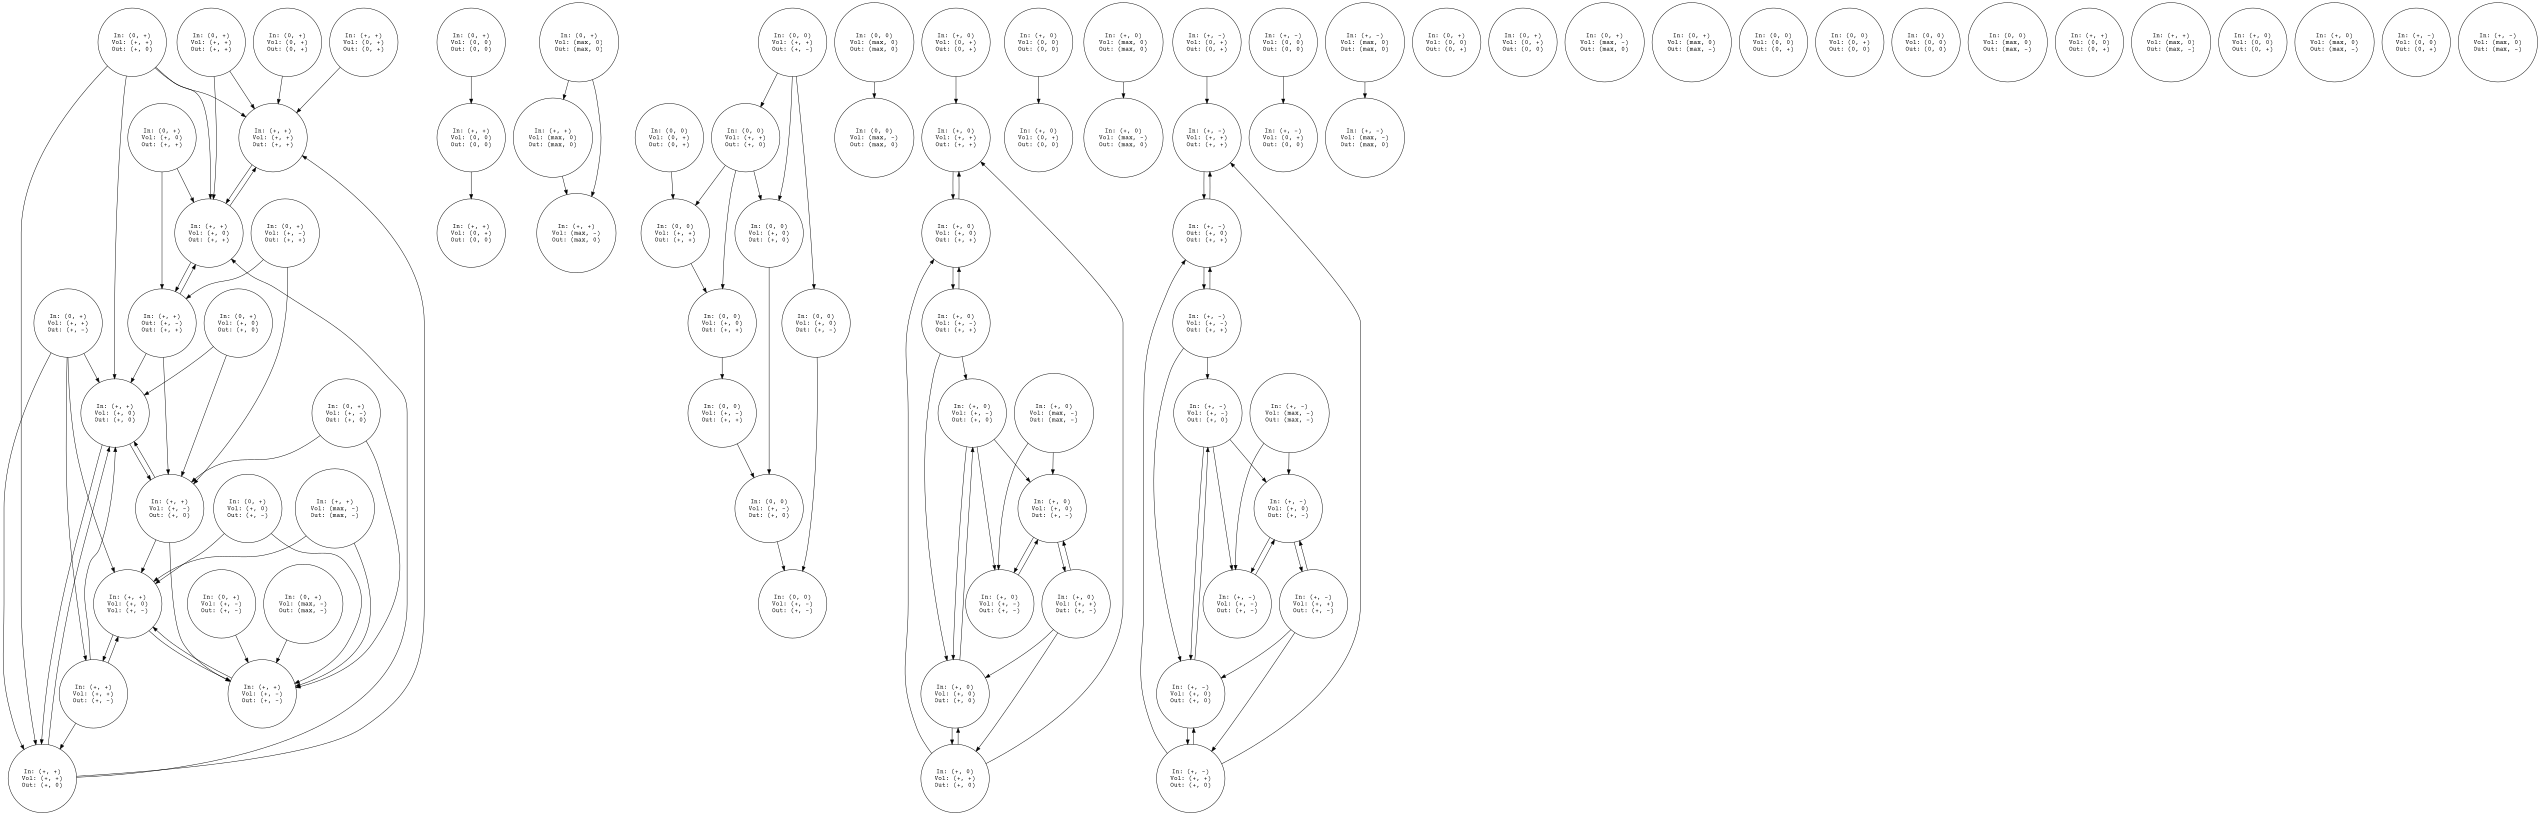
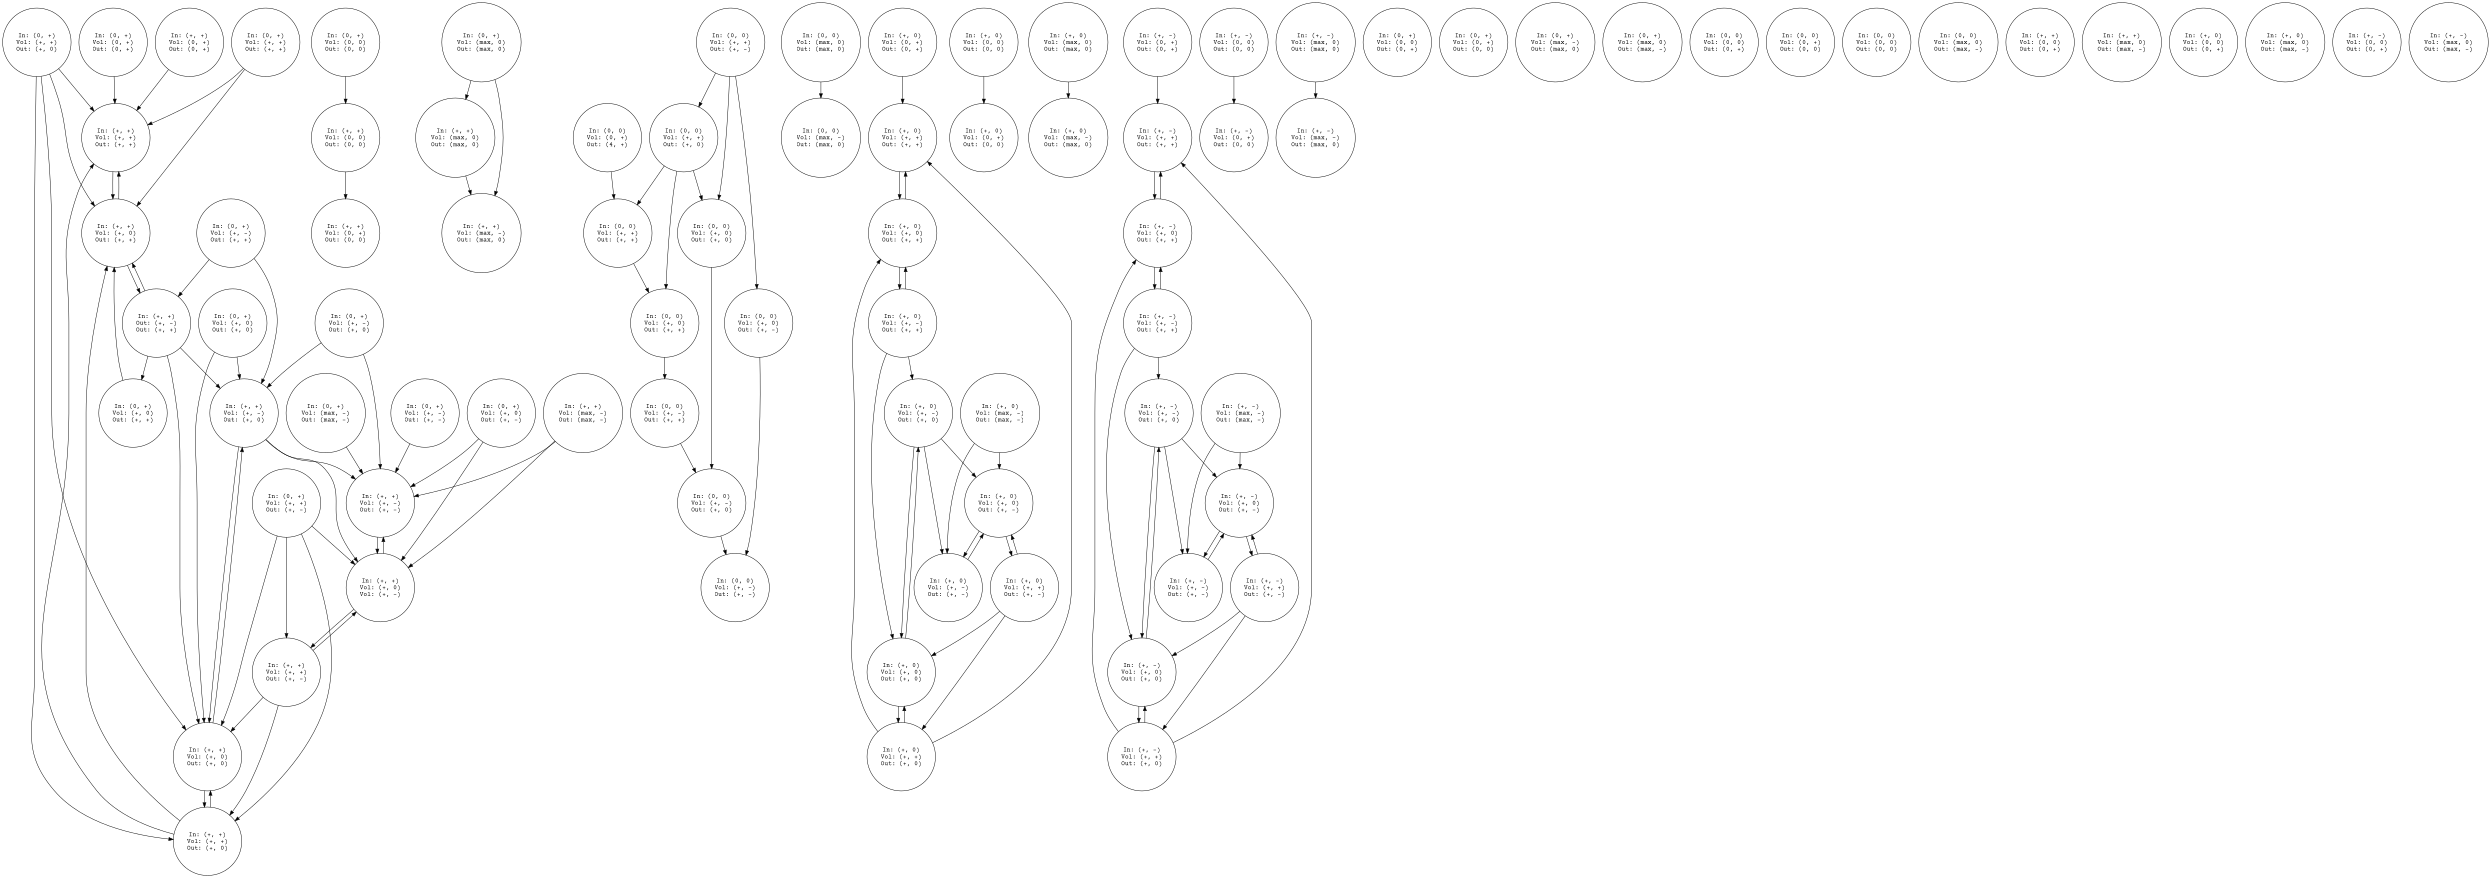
(669, 138) -> (607, 138)
(162, 228) -> (145, 366)
(1207, 233) -> (1158, 233)
